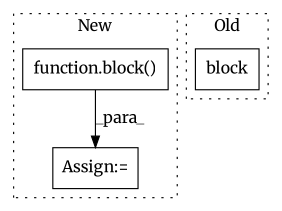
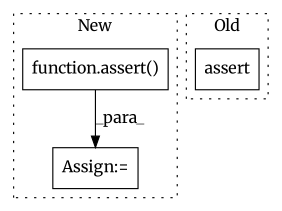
(95, 69) -> (95, 69)
(227, 69) -> (227, 69)
